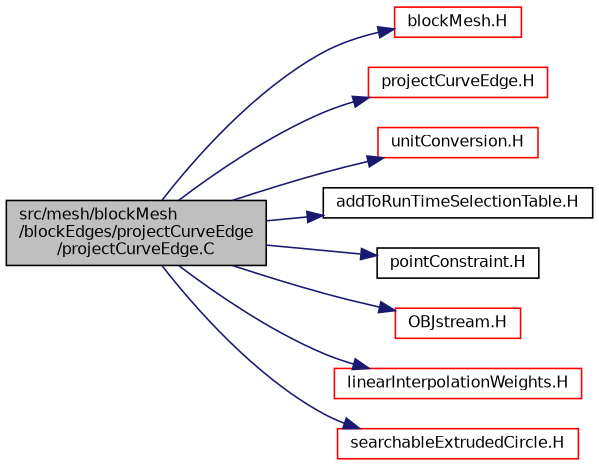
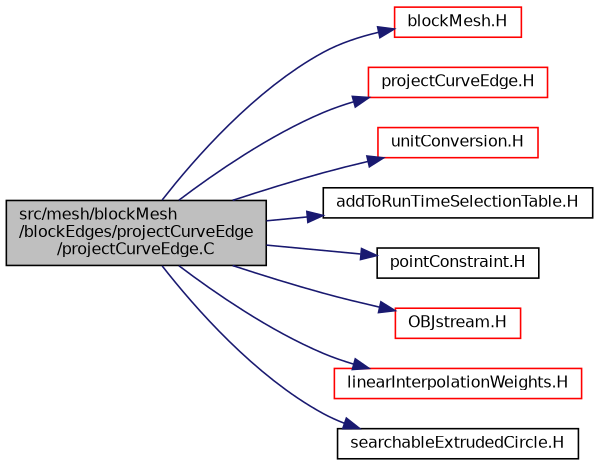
(458, 444) -> (458, 444)
